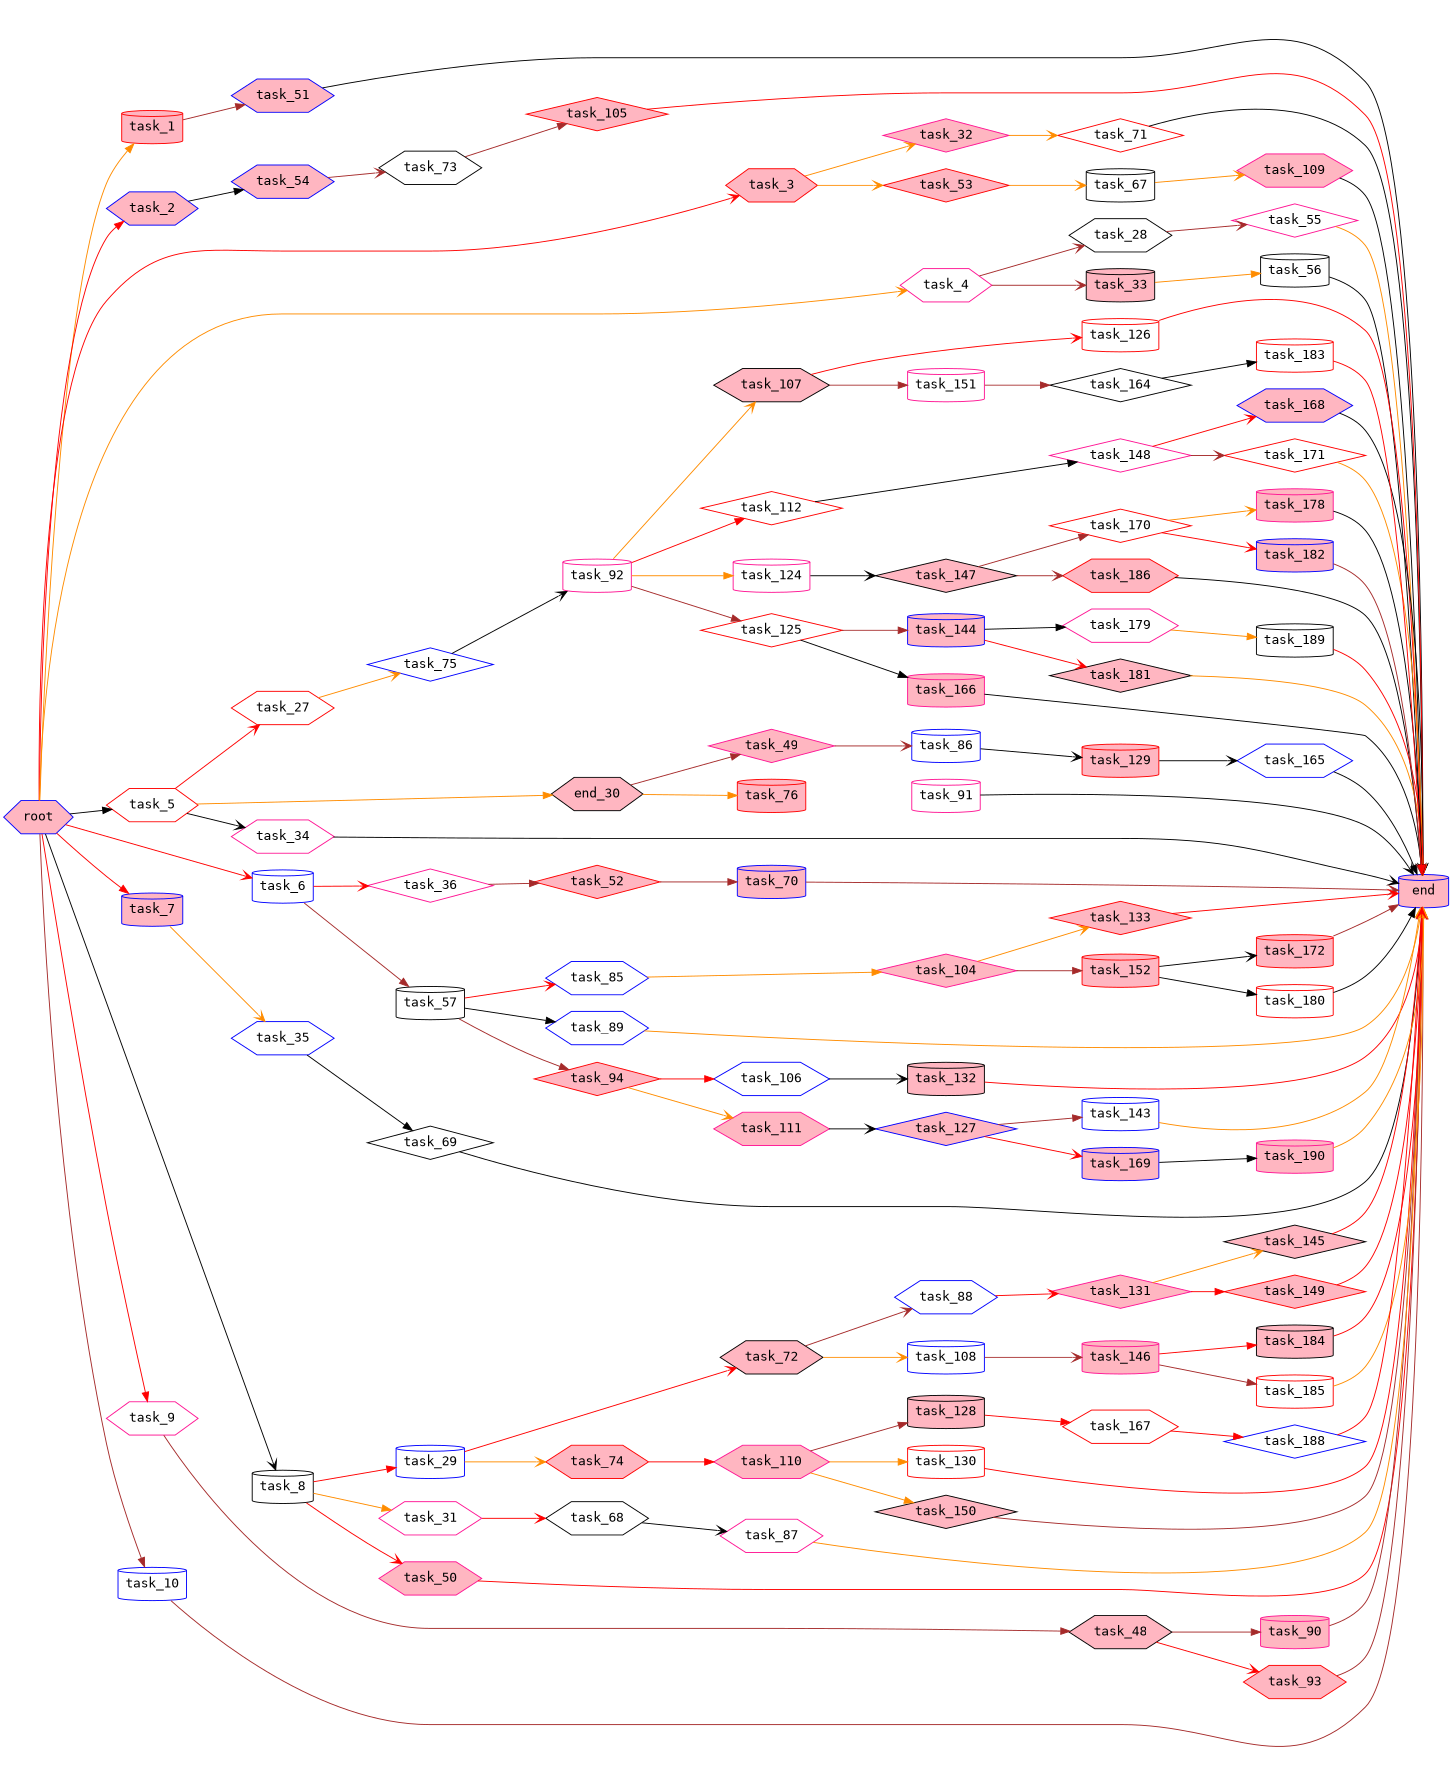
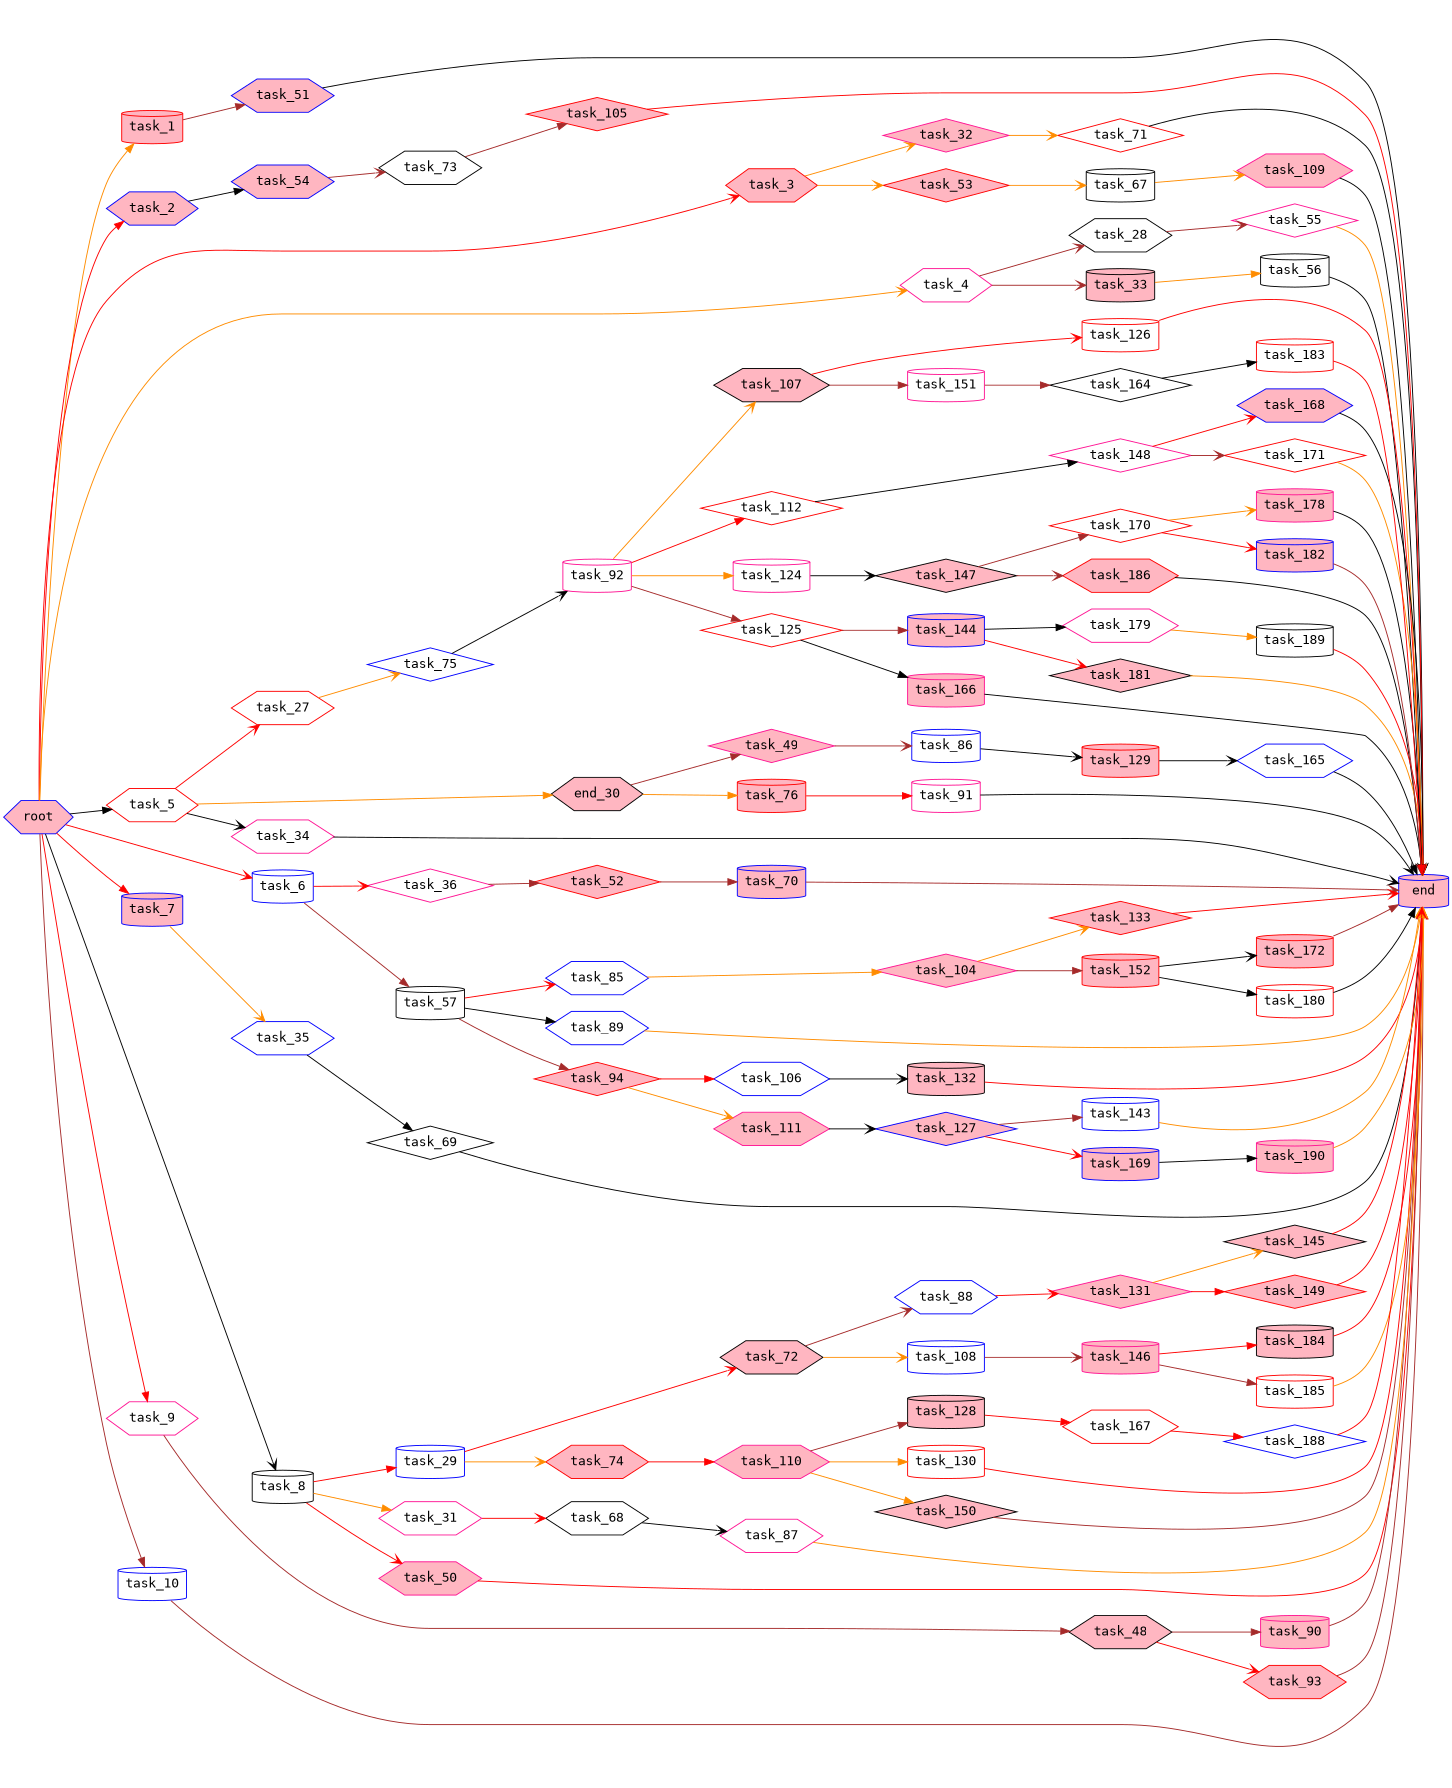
none -> (854, 796)
